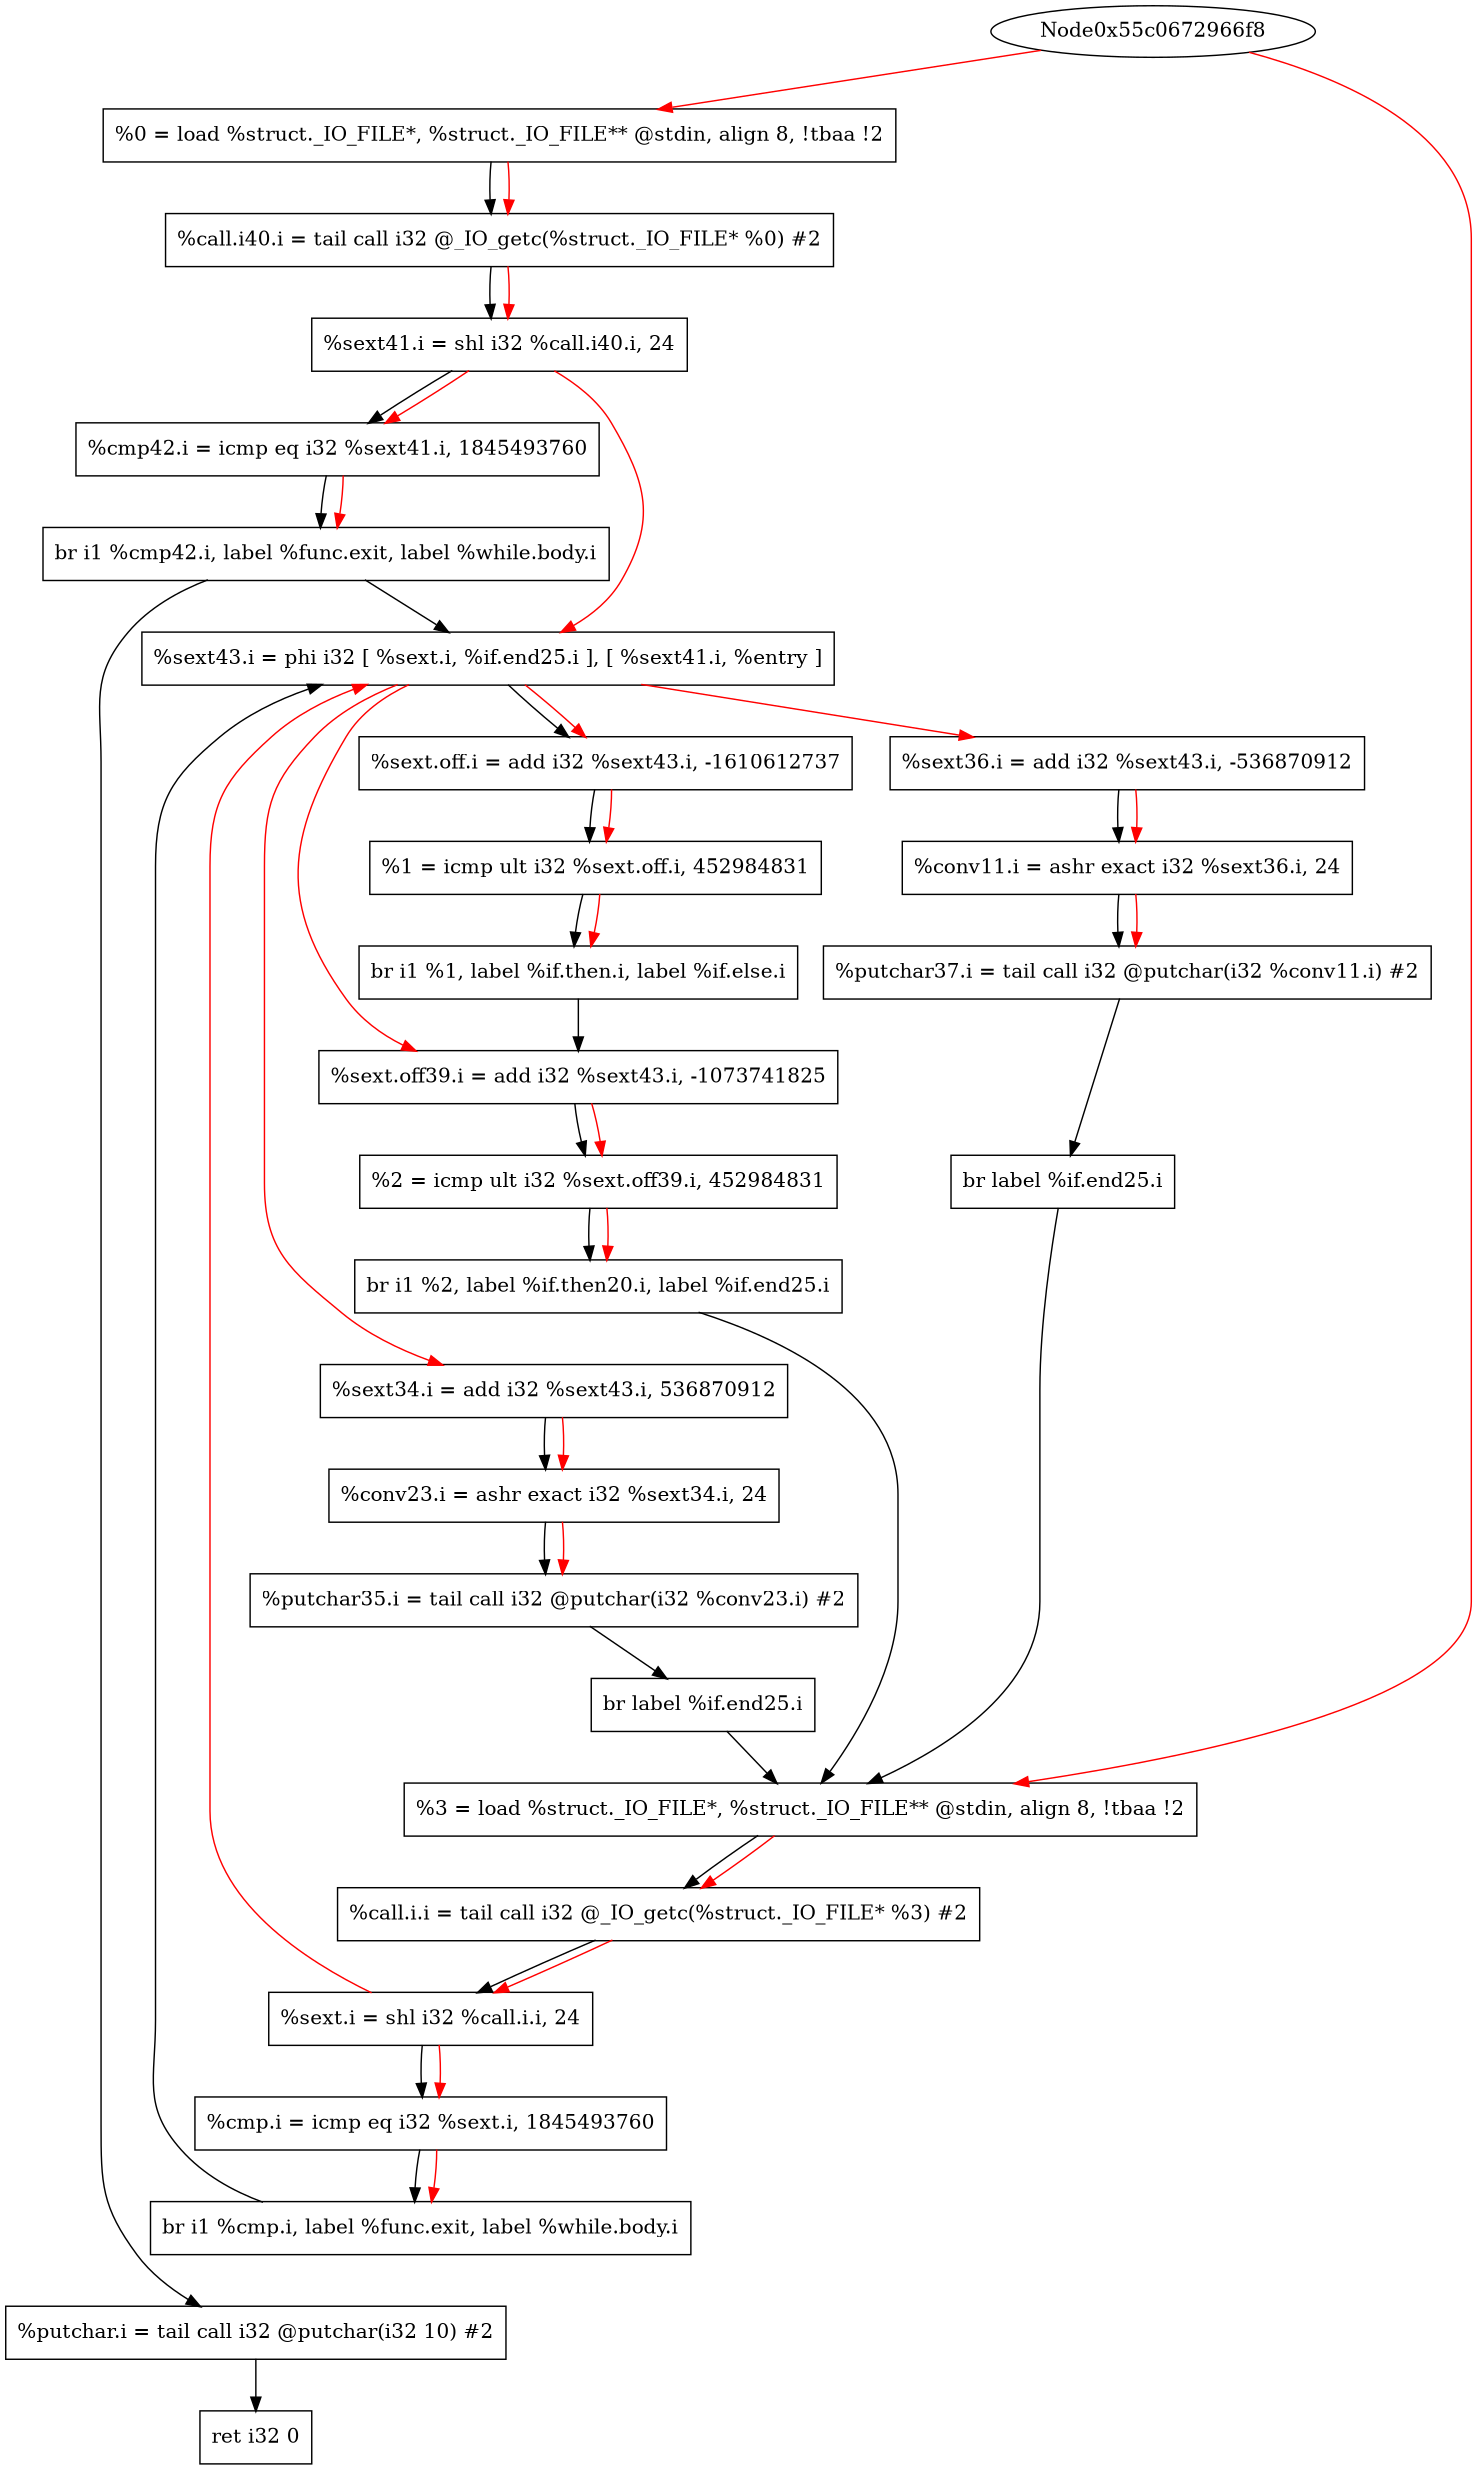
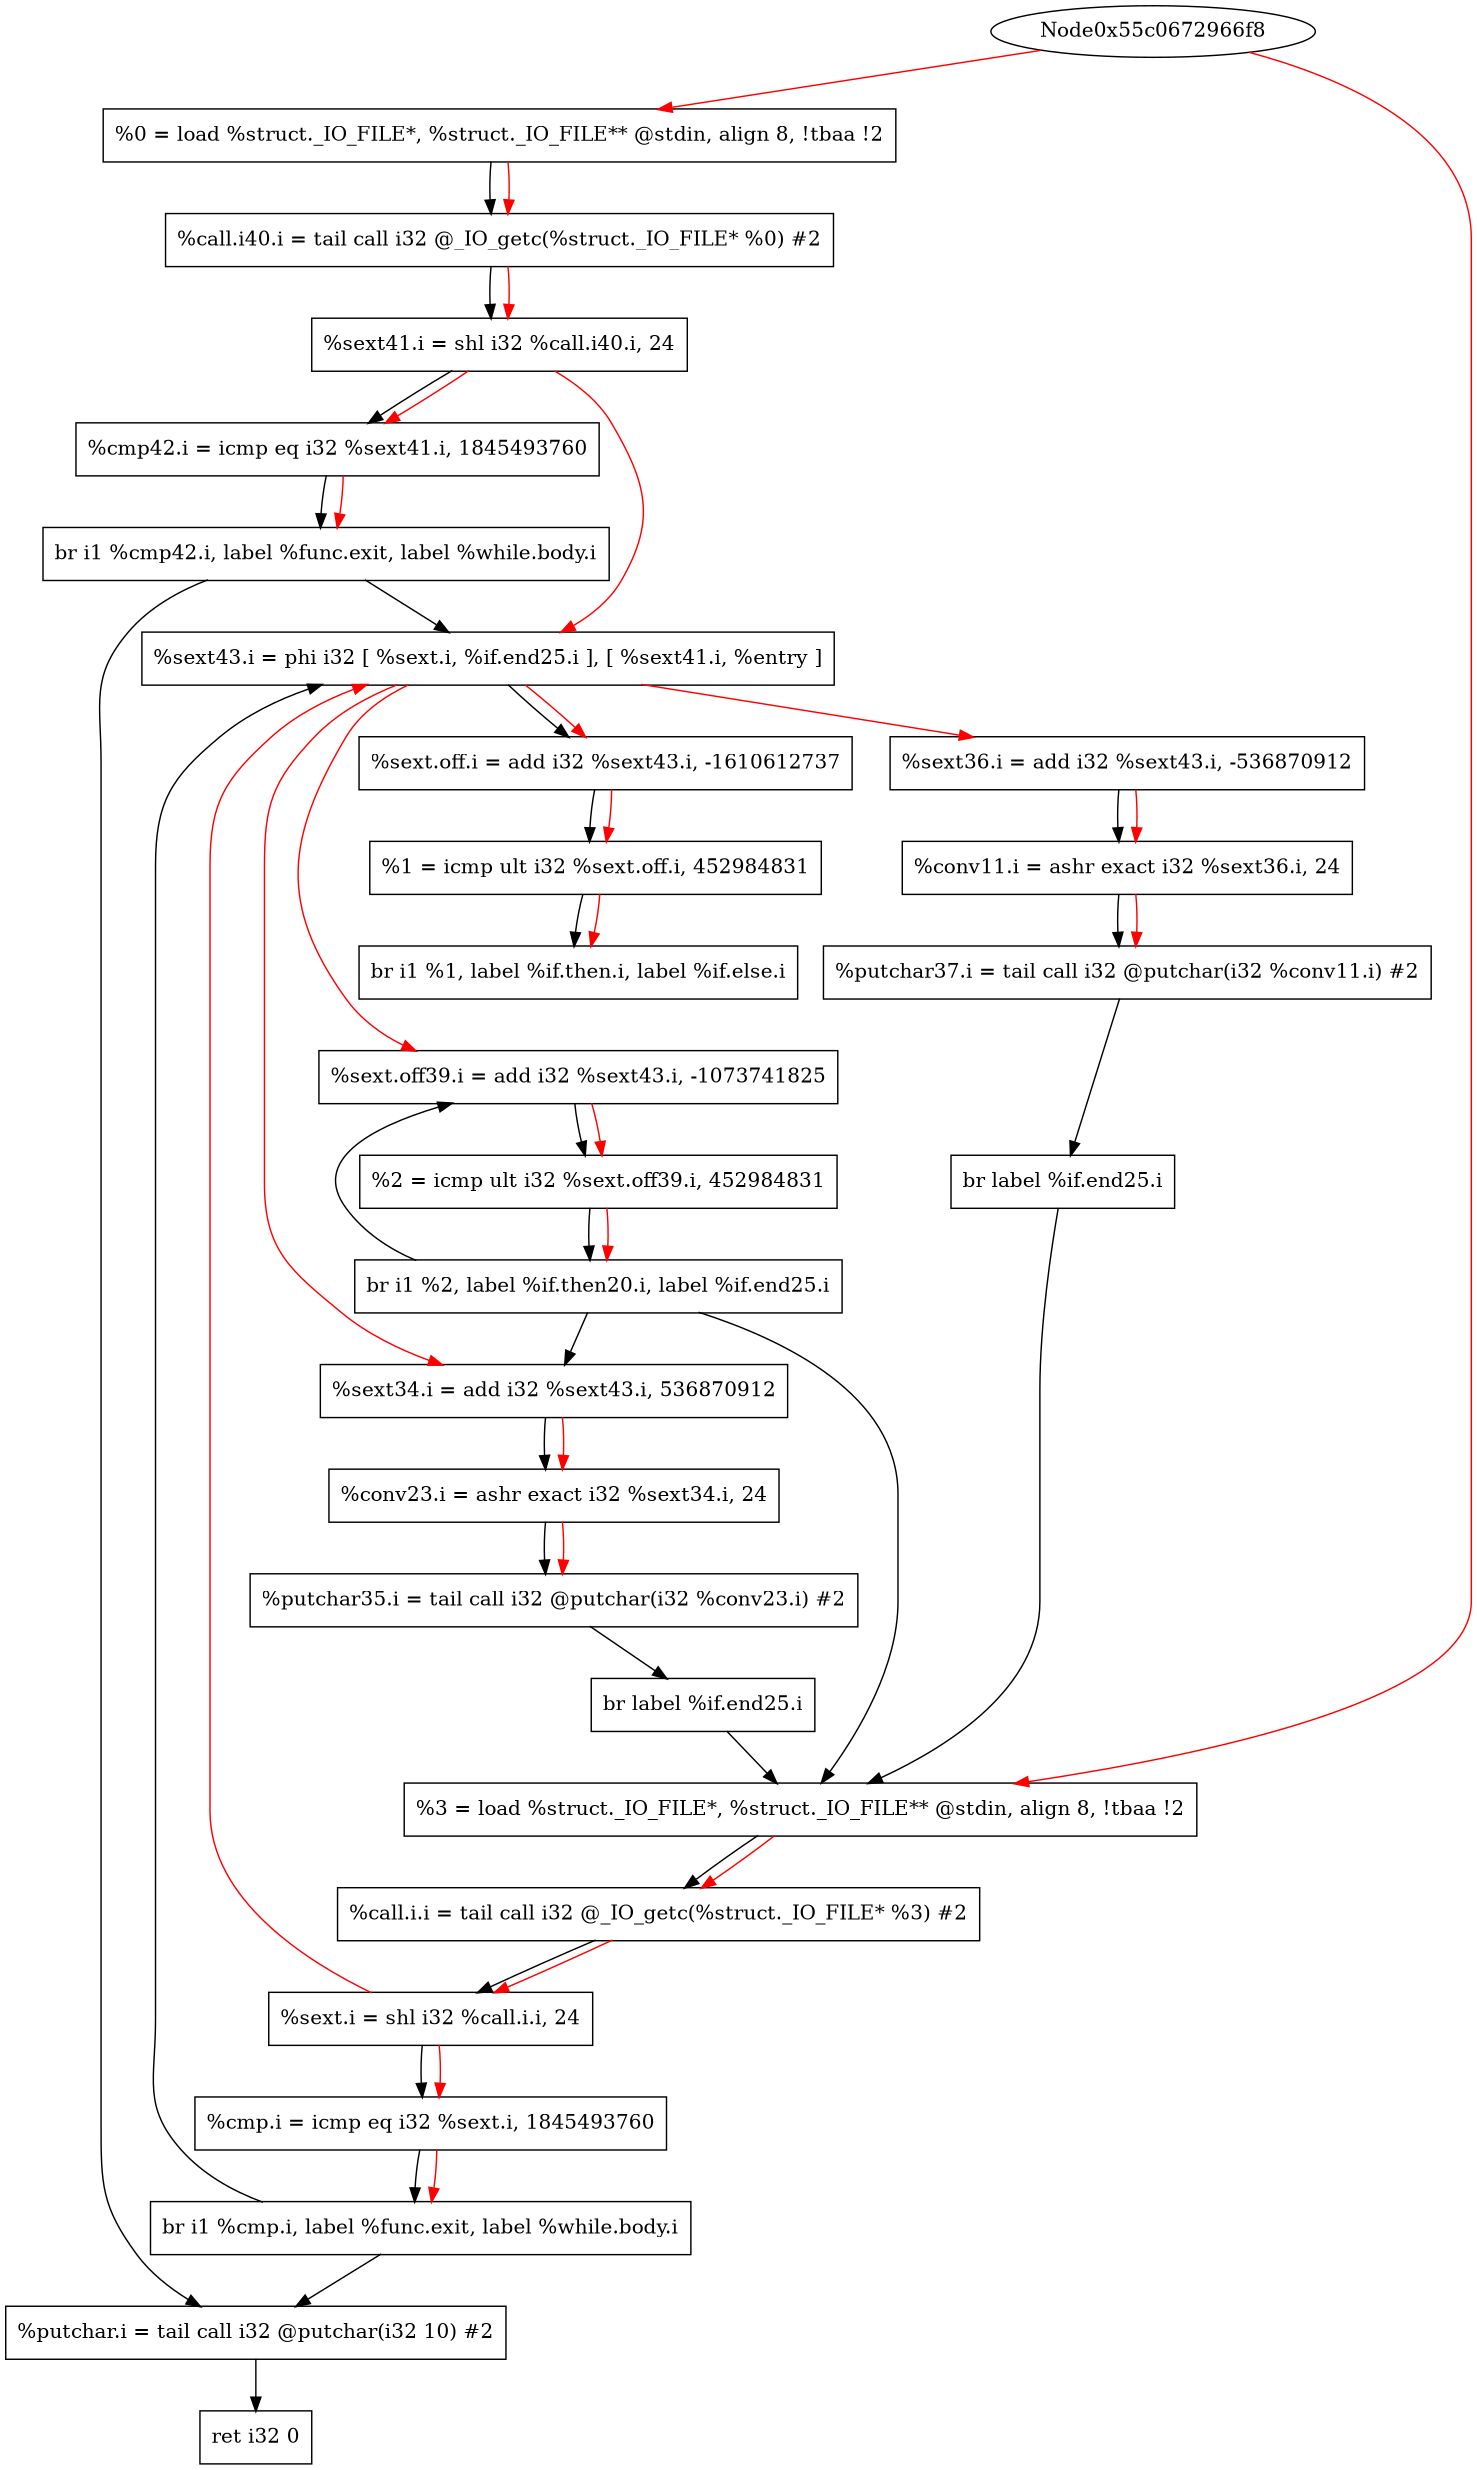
(578, 1018) -> (337, 1173)
none -> (579, 1332)
none -> (345, 2276)
